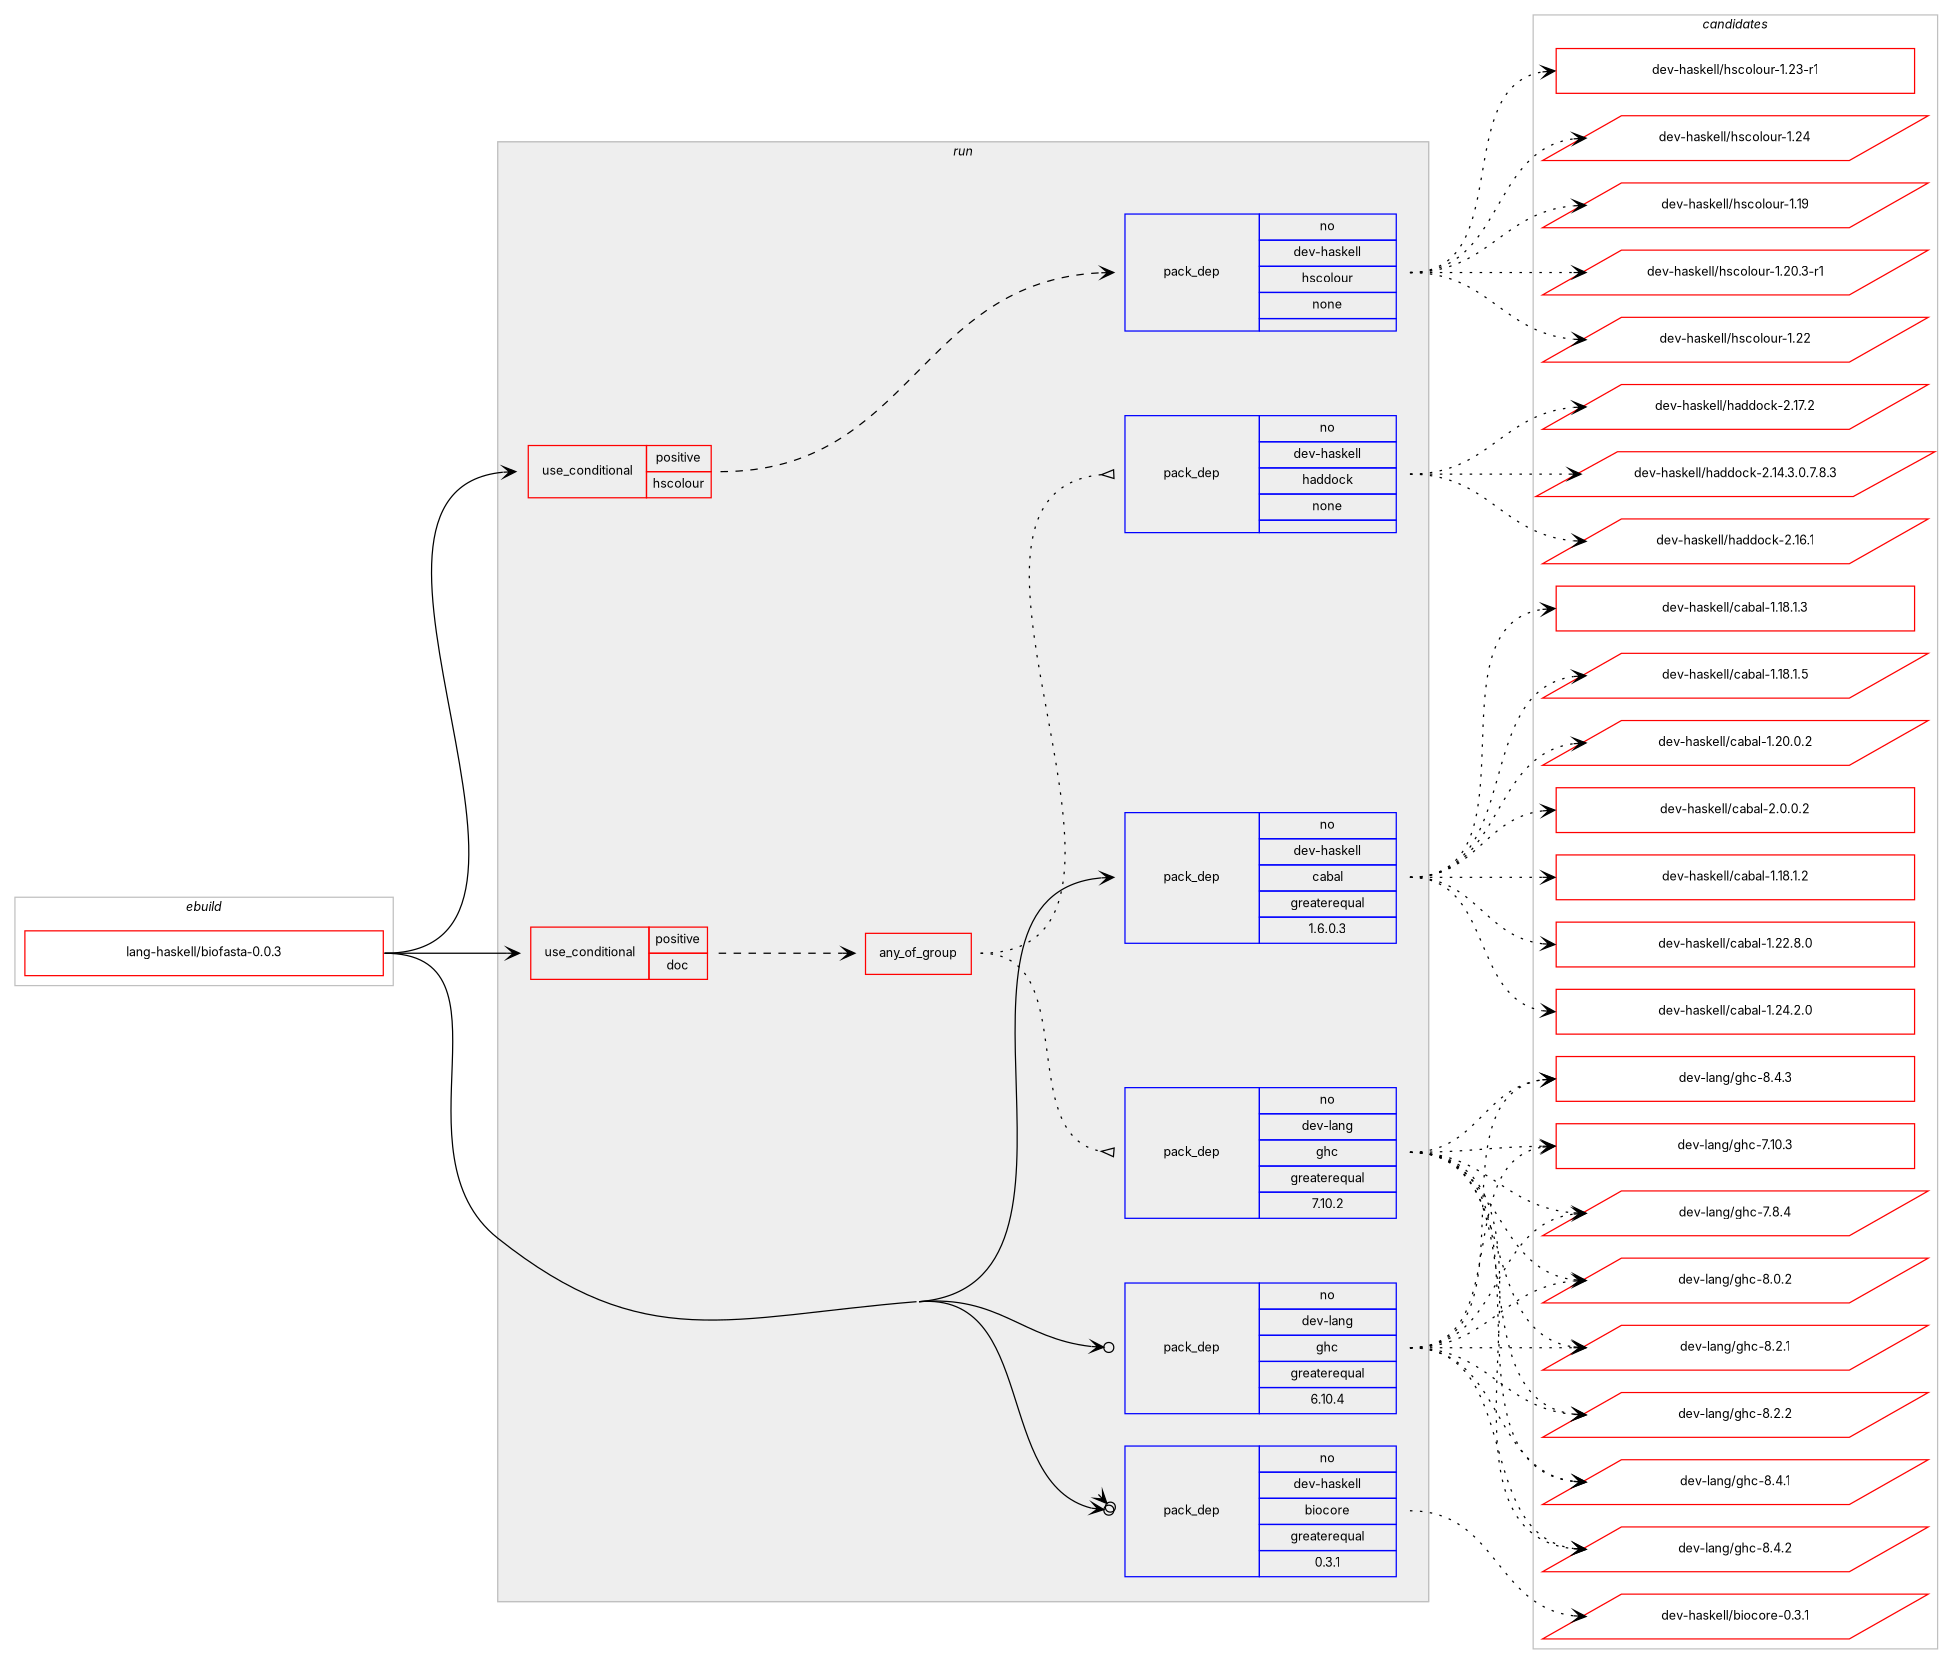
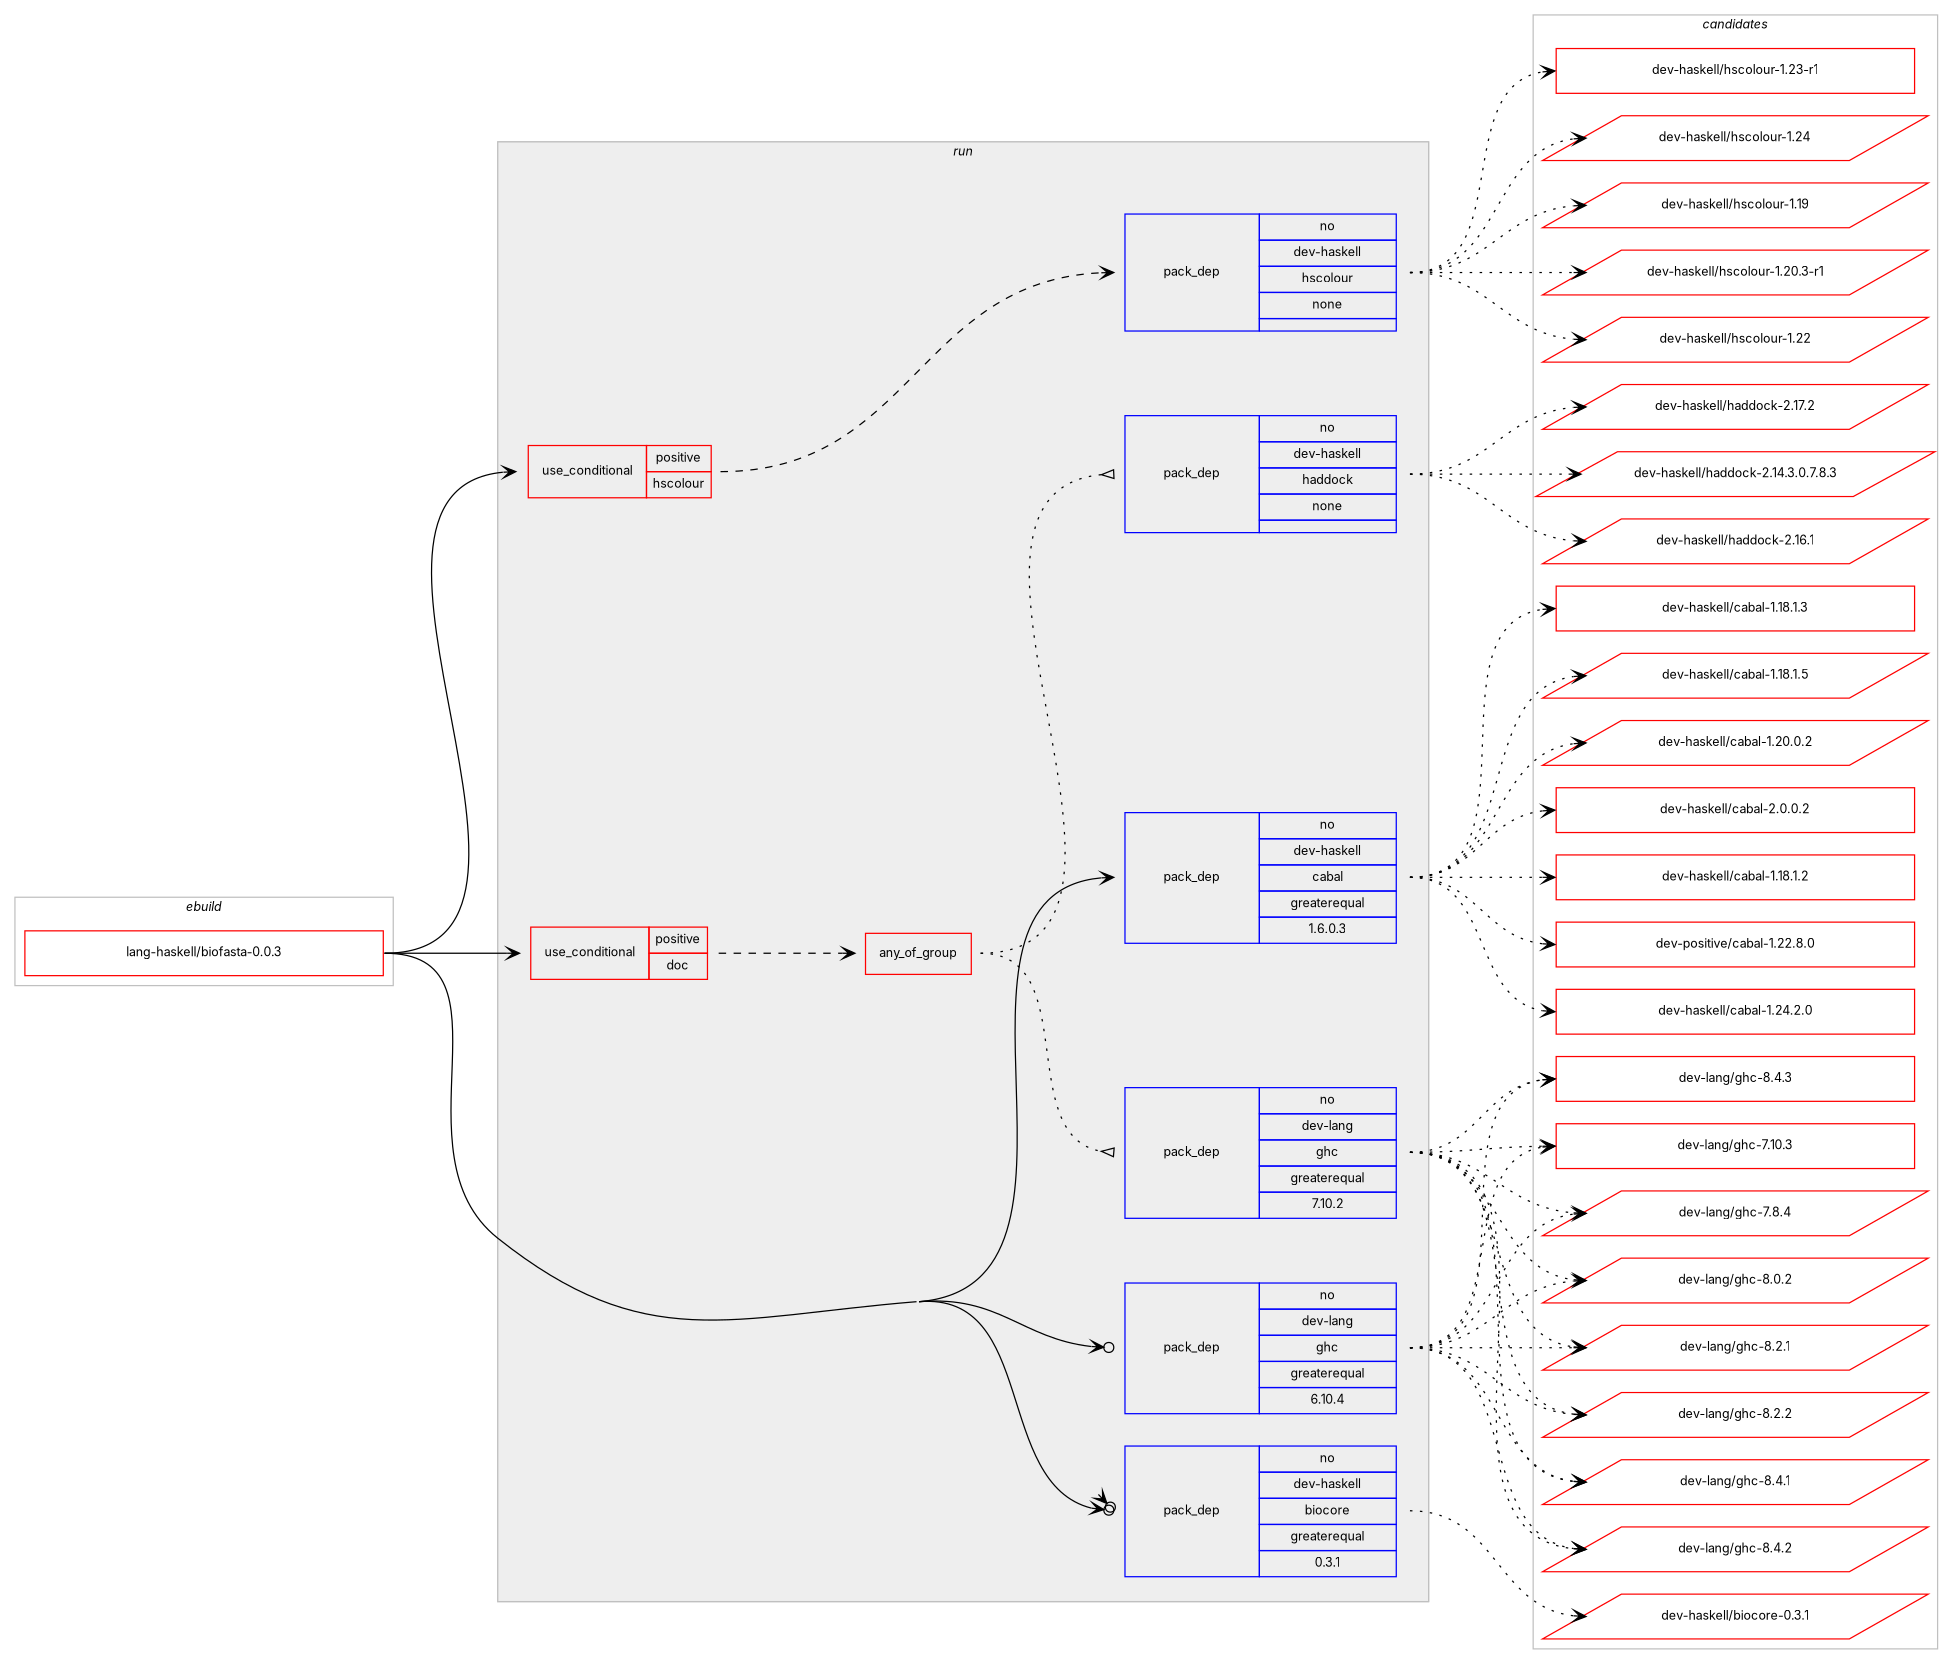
(1735, 945) -> (1735, 945)
